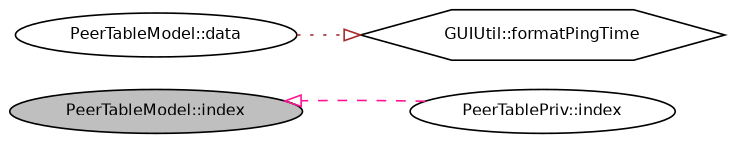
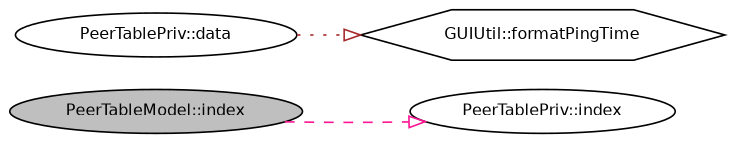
(156, 35) -> (156, 35)
(363, 100) -> (347, 122)
